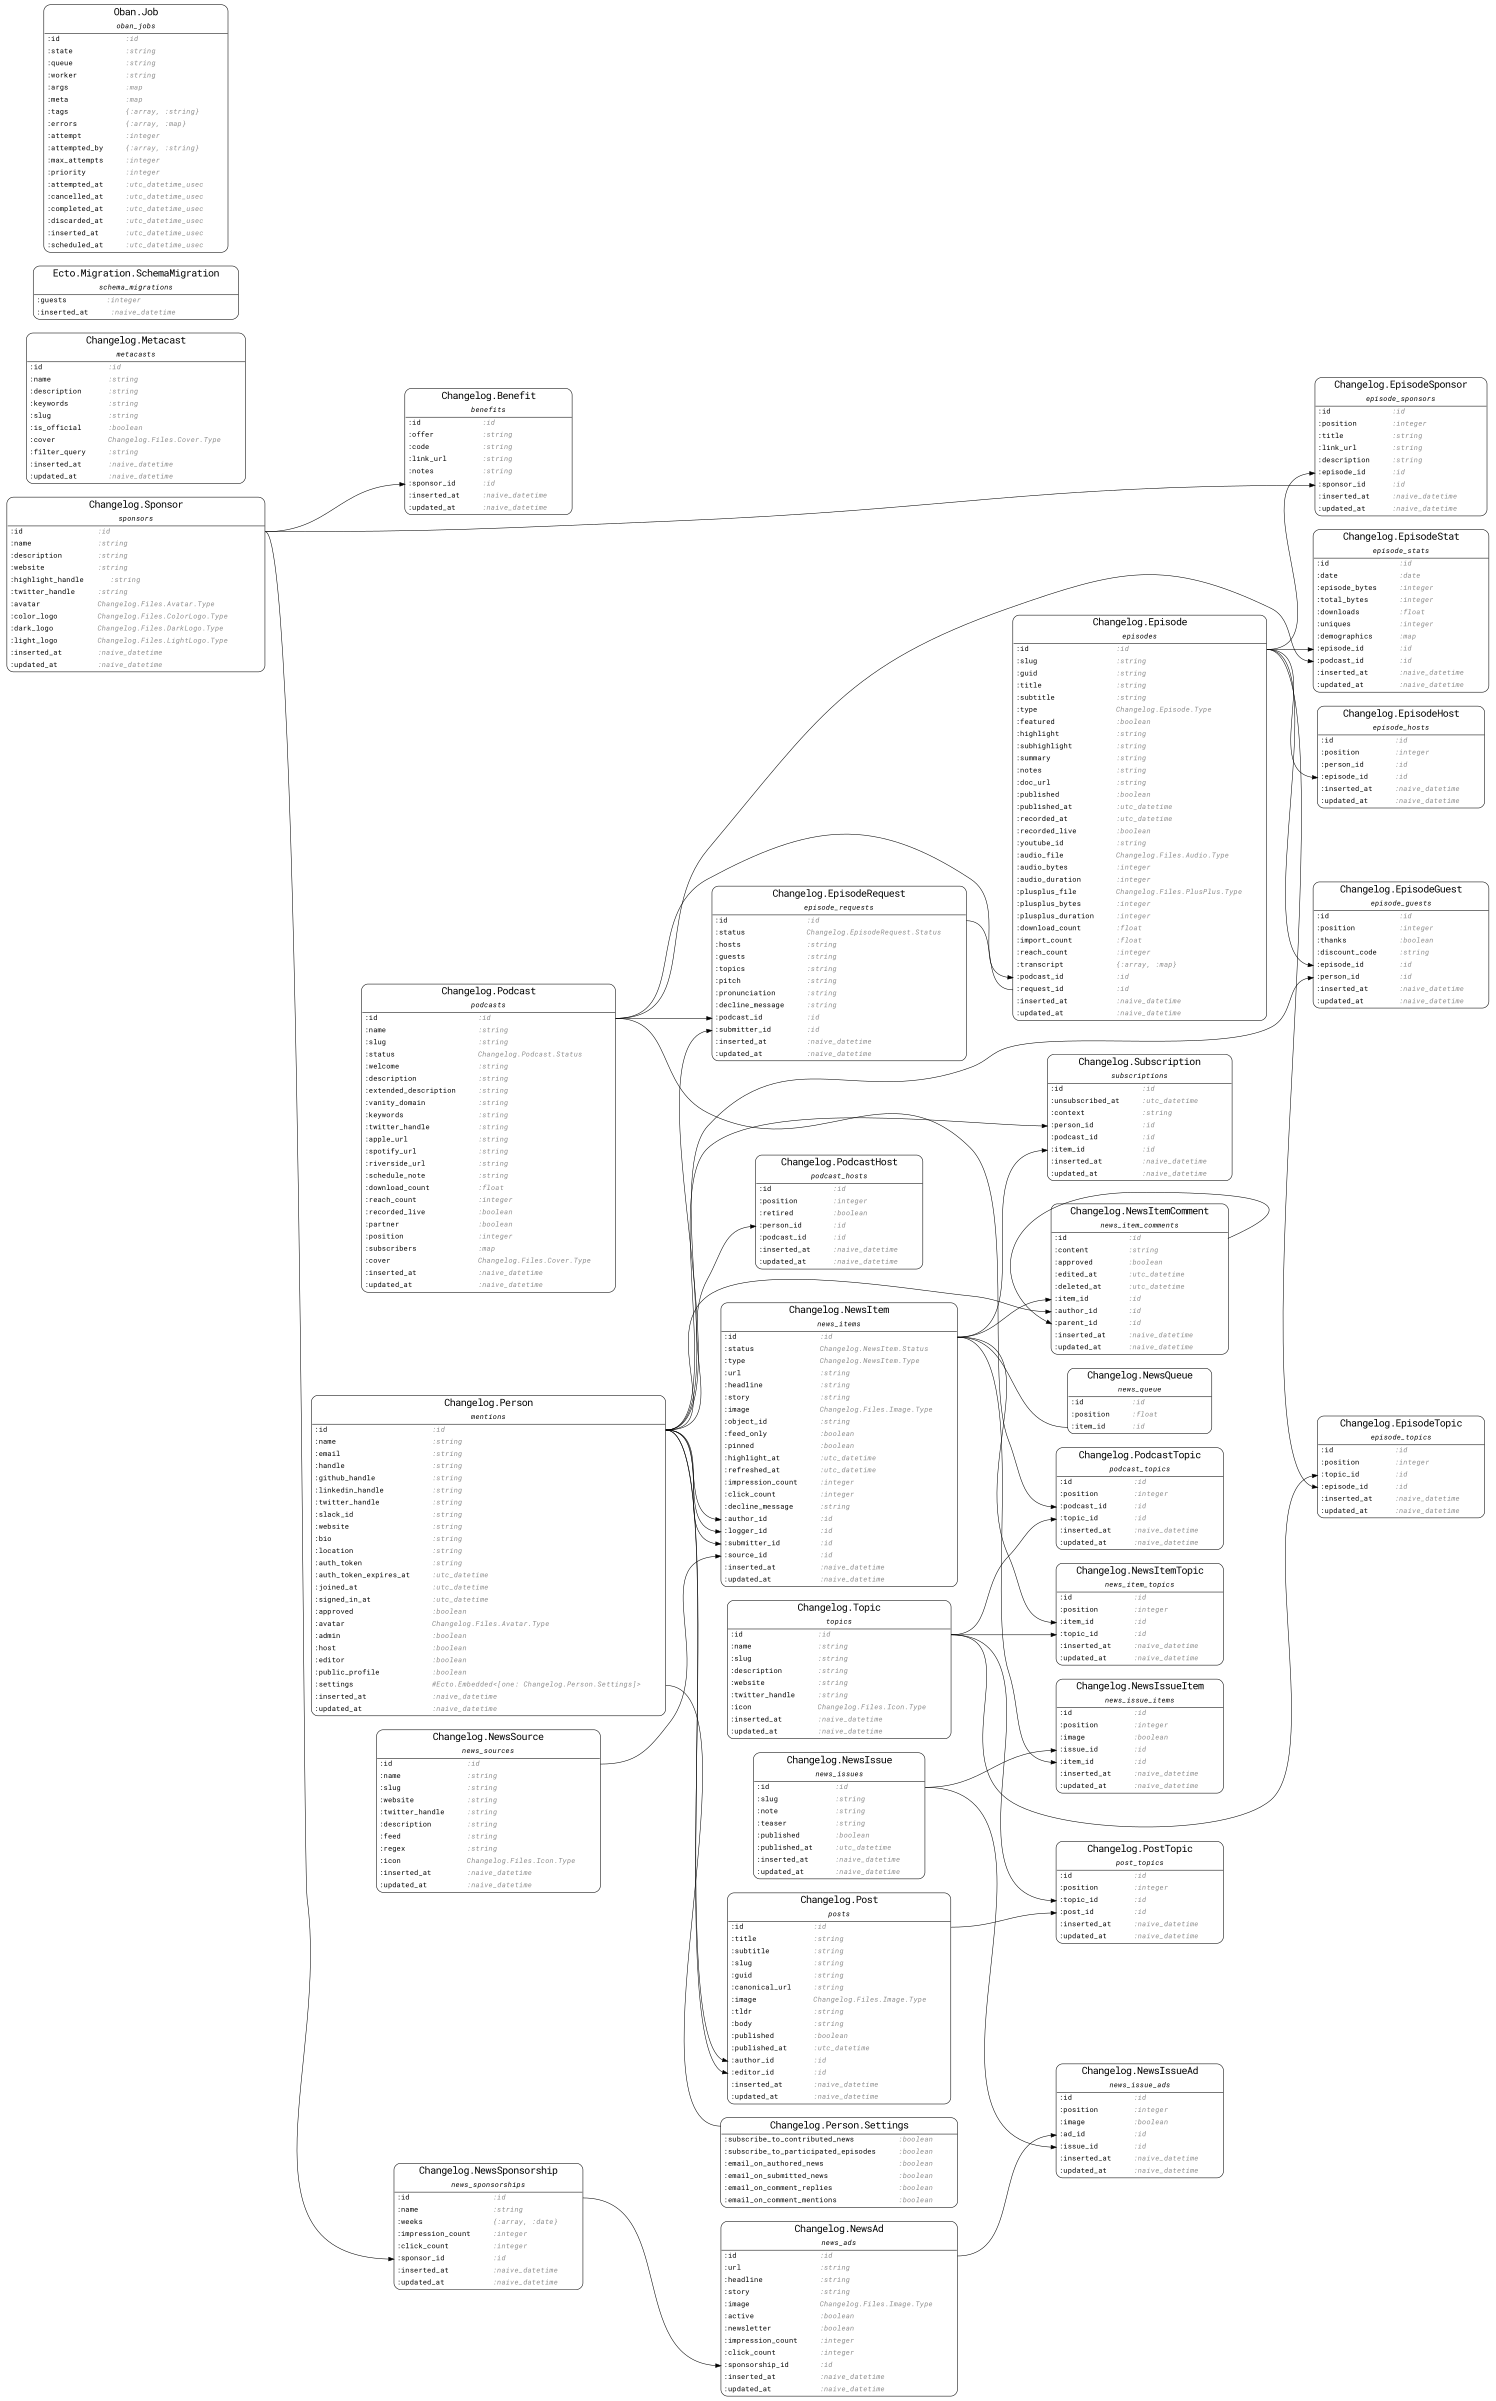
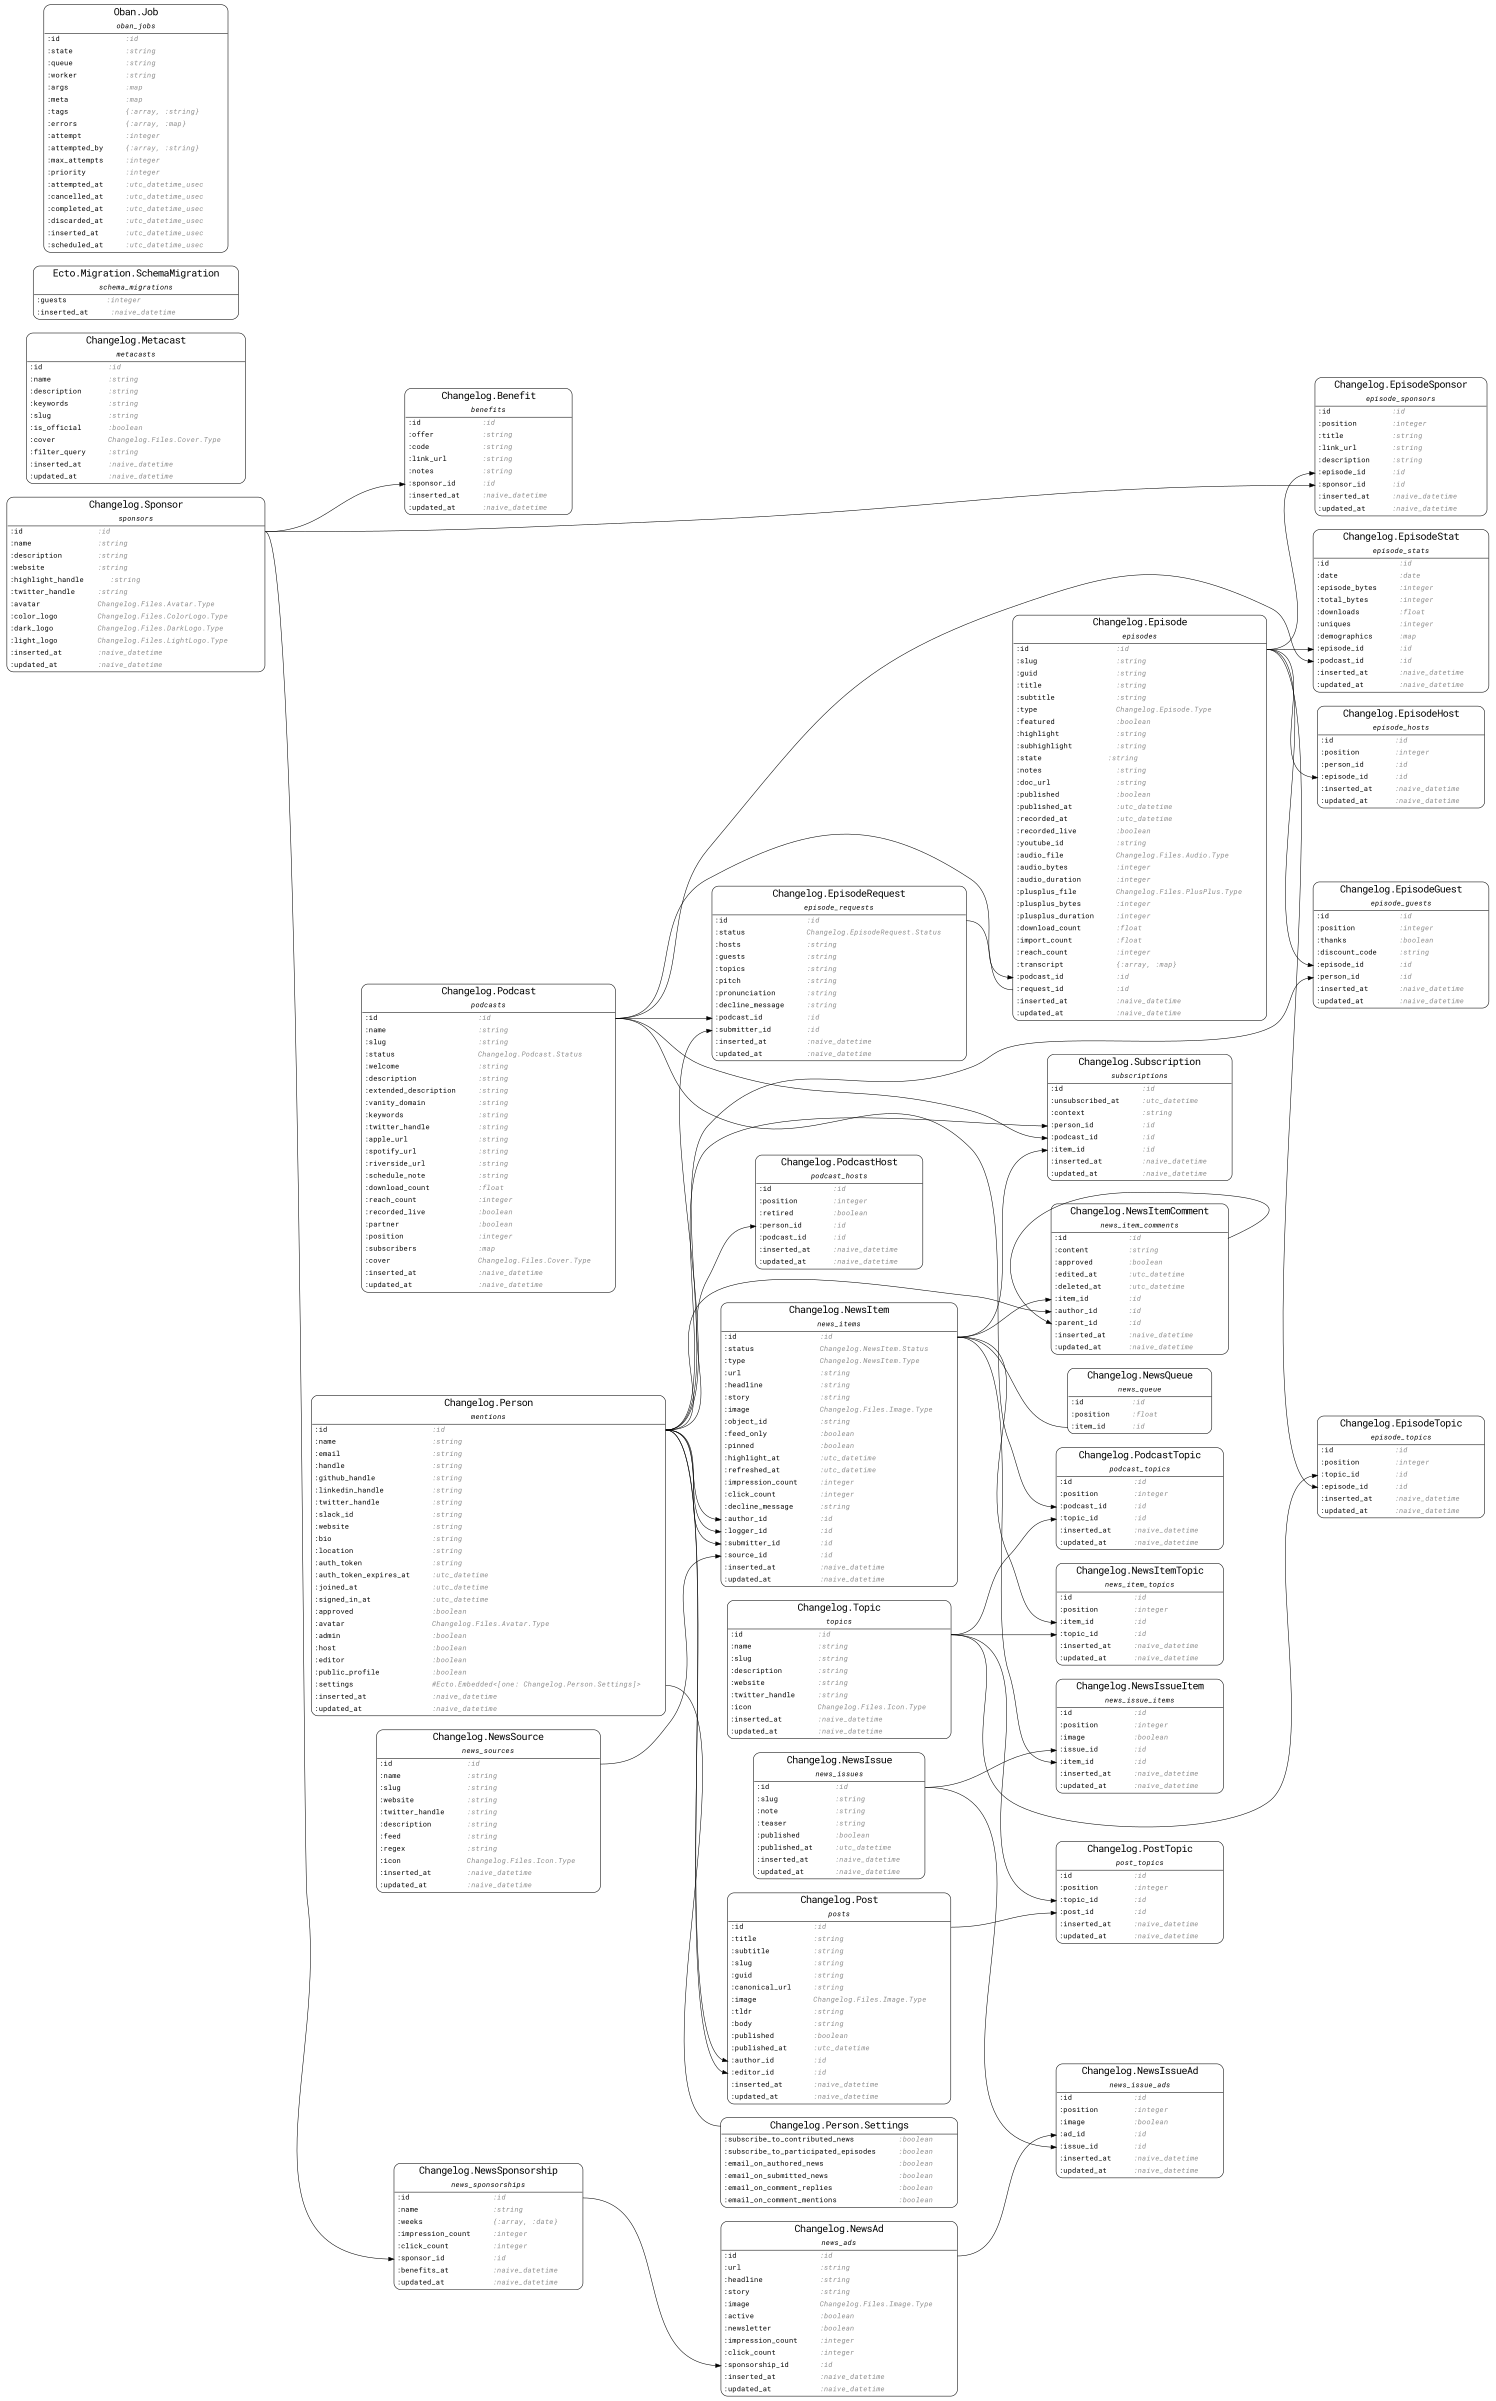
(1066, 758) -> (1062, 758)
none -> (824, 1091)
(445, 2270) -> (445, 2270)
